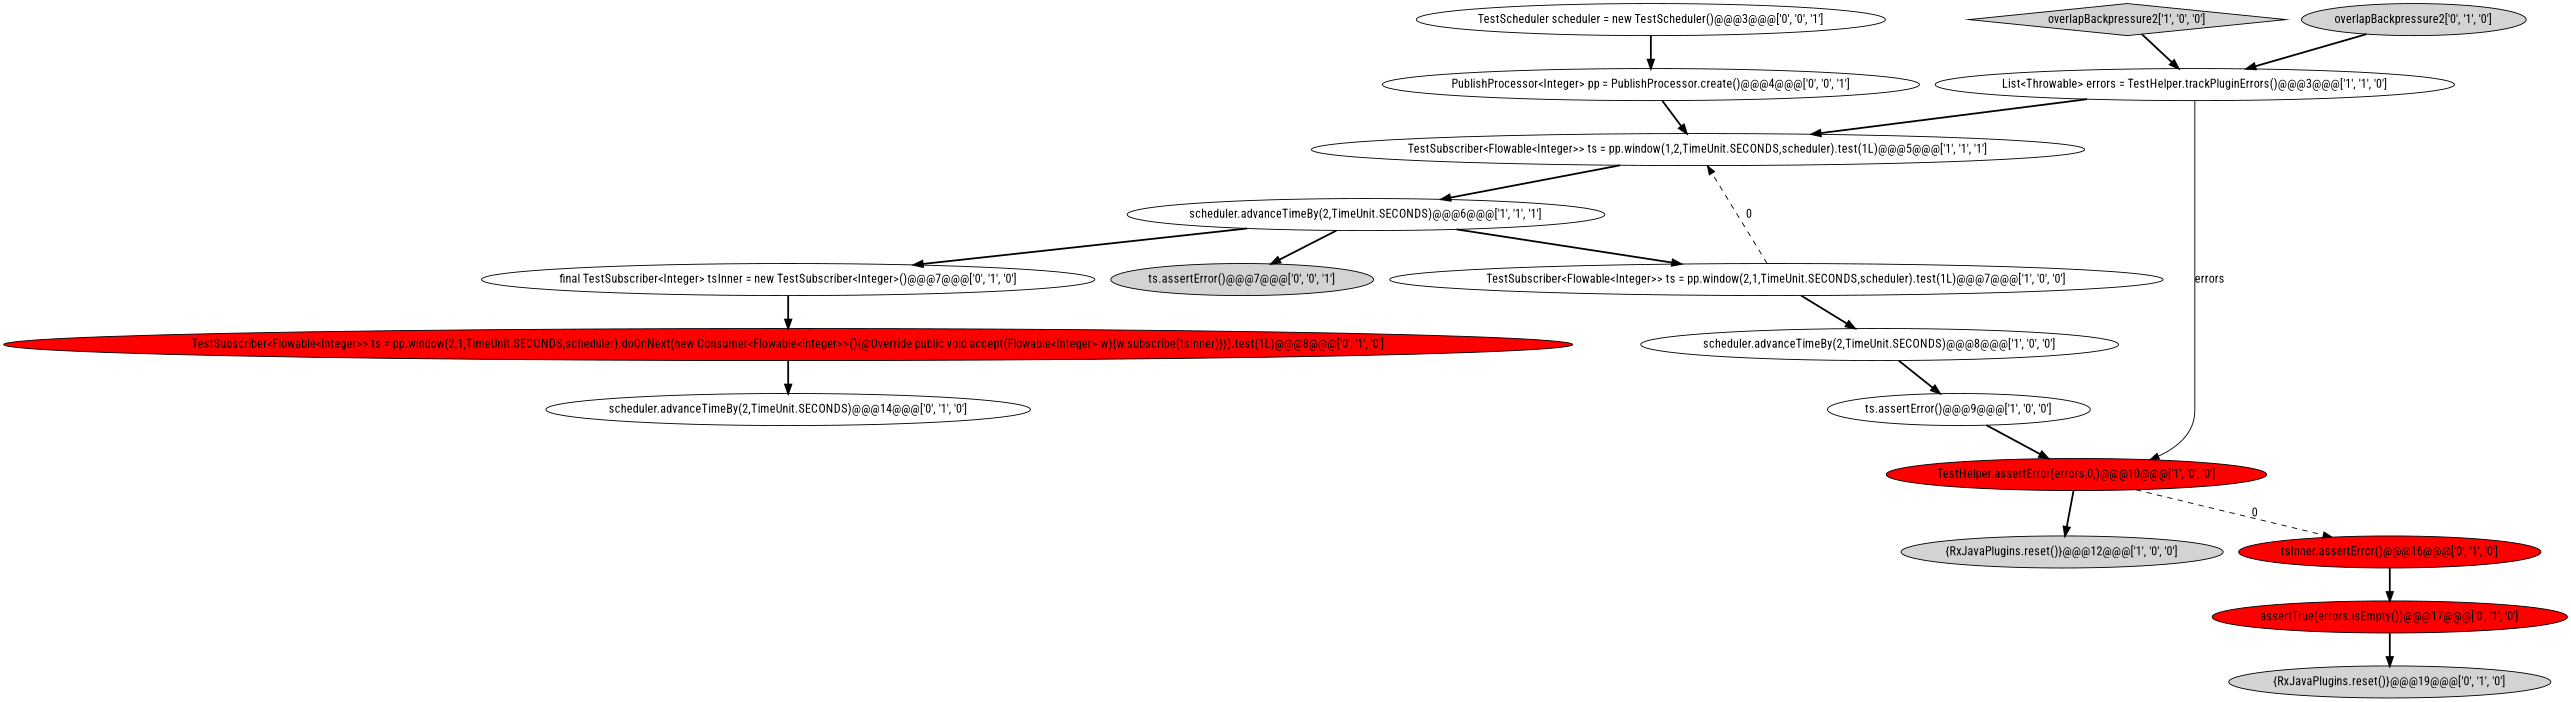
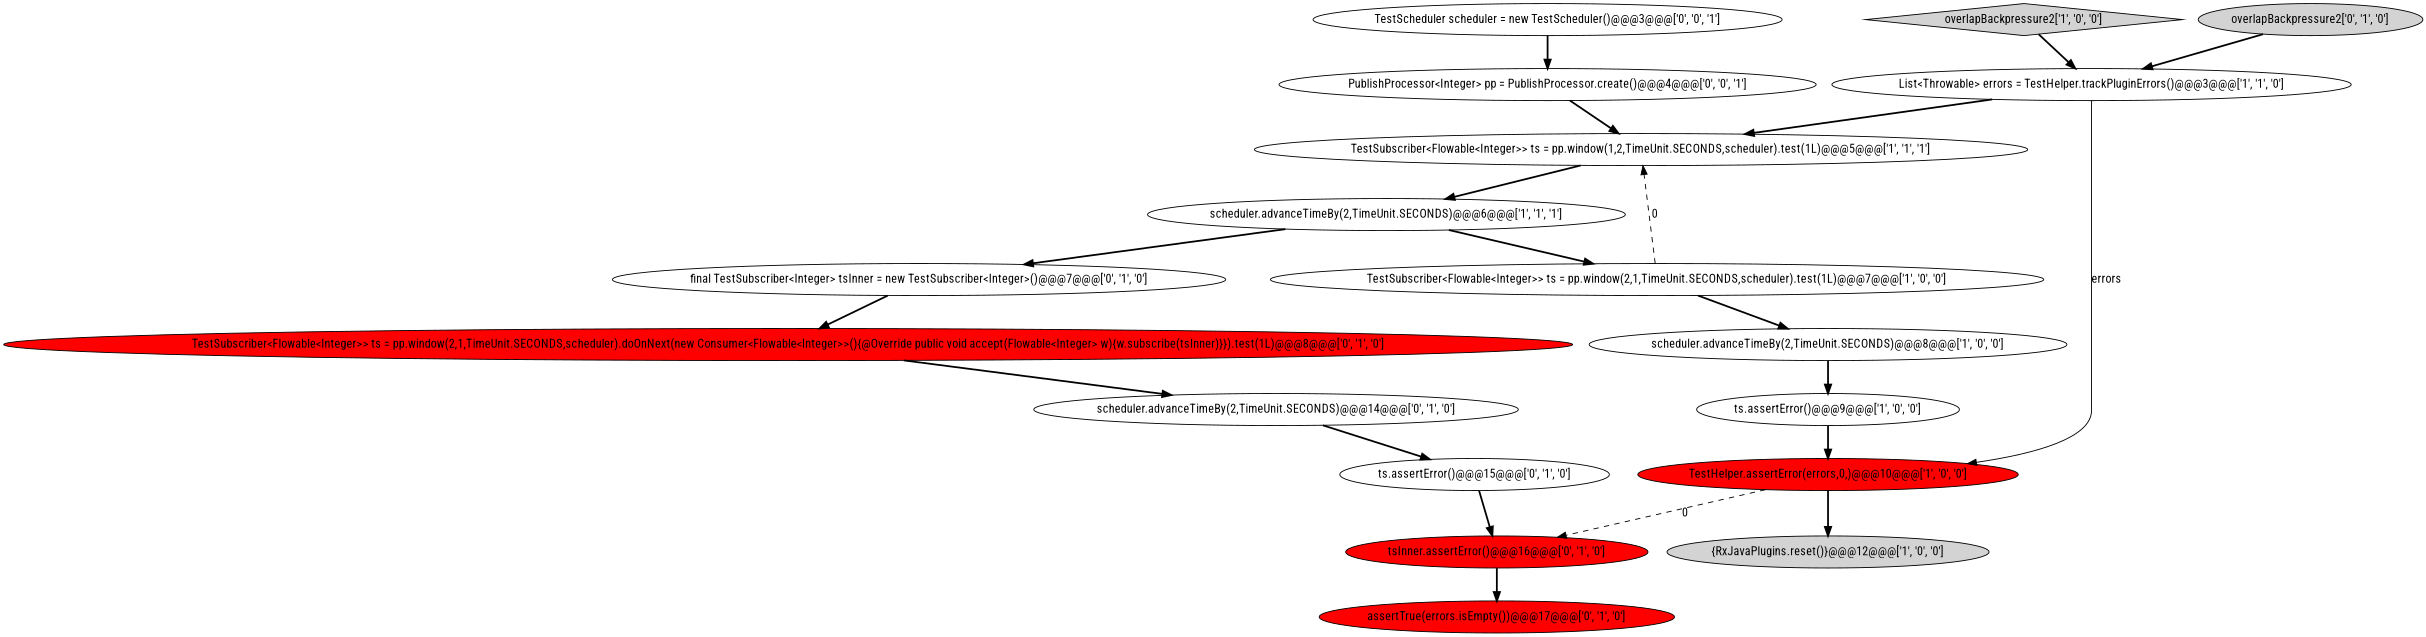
(1242, 280) -> none
none -> (1475, 475)
(2390, 682) -> none
